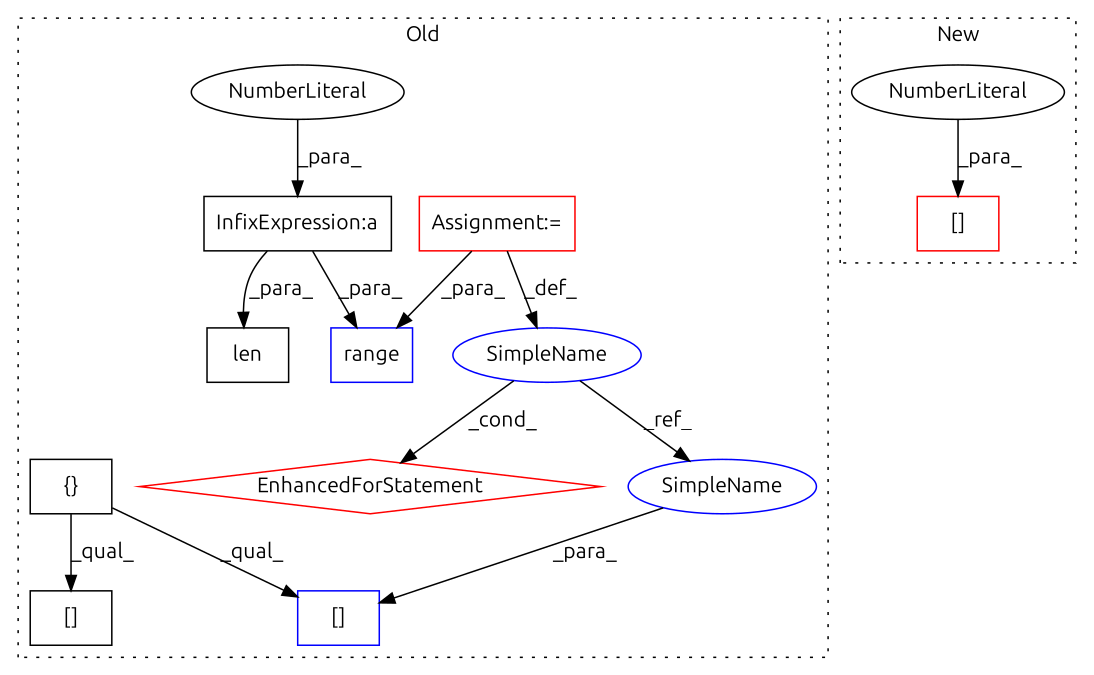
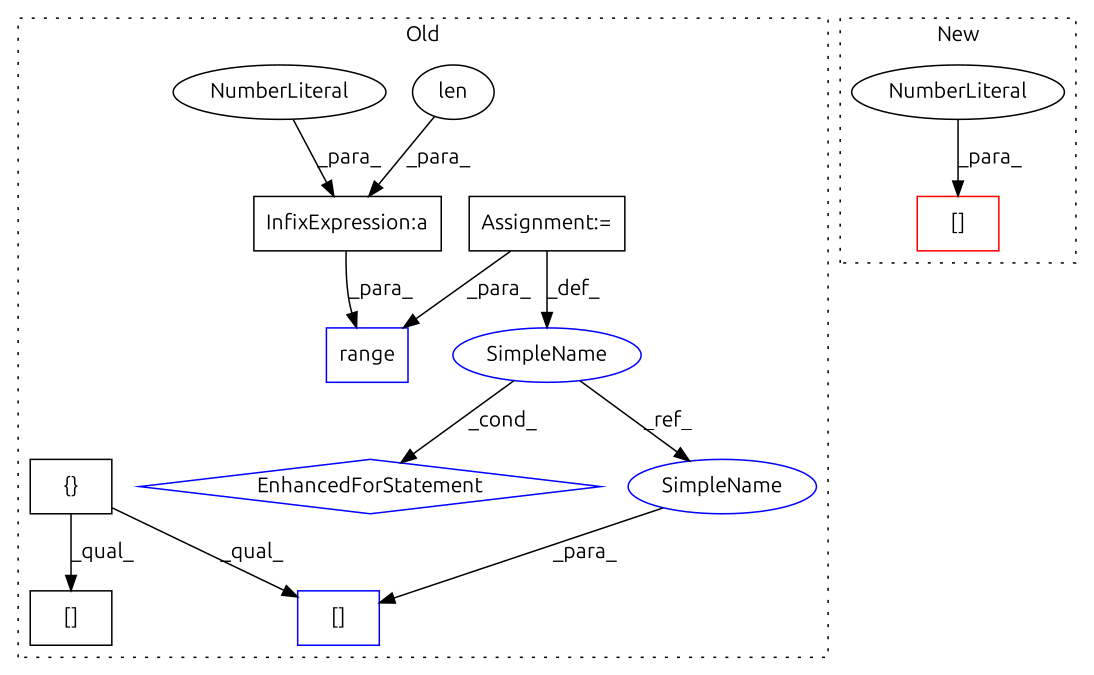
(497, 224) -> (547, 224)
(249, 279) -> (407, 150)
(248, 355) -> (453, 92)
(370, 487) -> (370, 487)
